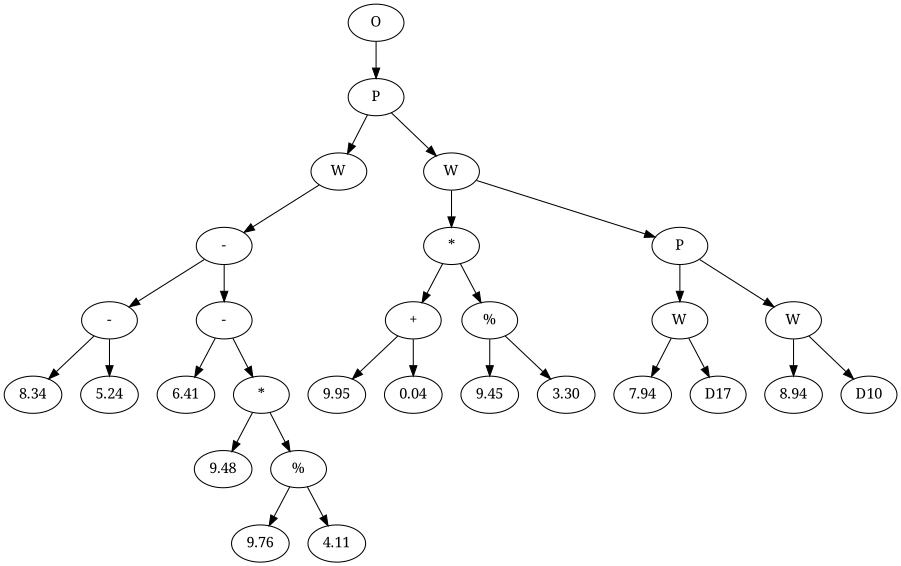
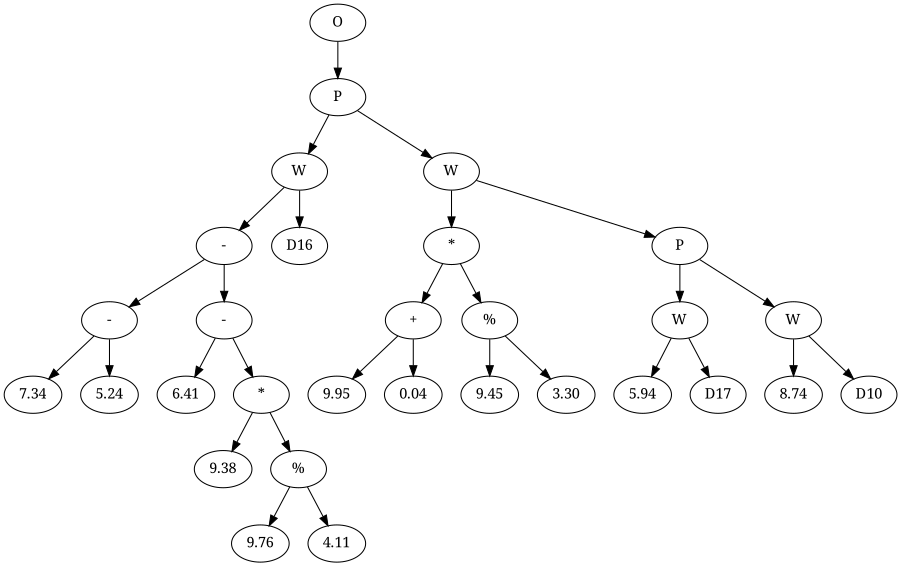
none -> (300, 246)
(33, 395) -> (33, 395)
(643, 395) -> (643, 395)
(794, 395) -> (794, 395)
(223, 469) -> (223, 469)
